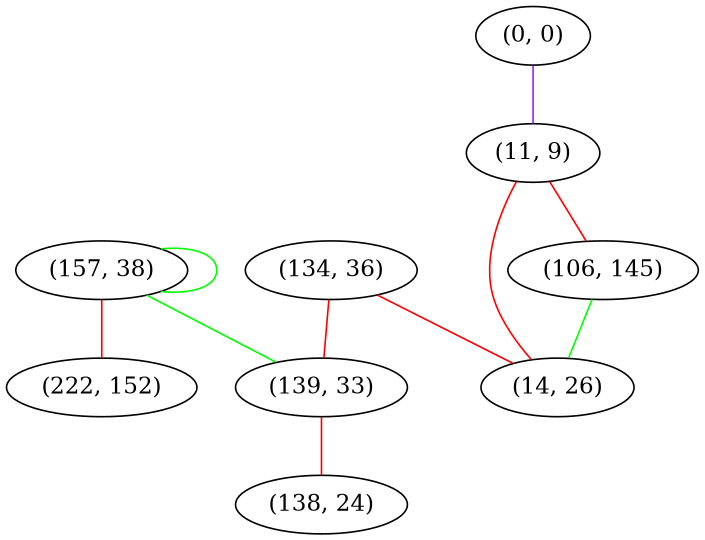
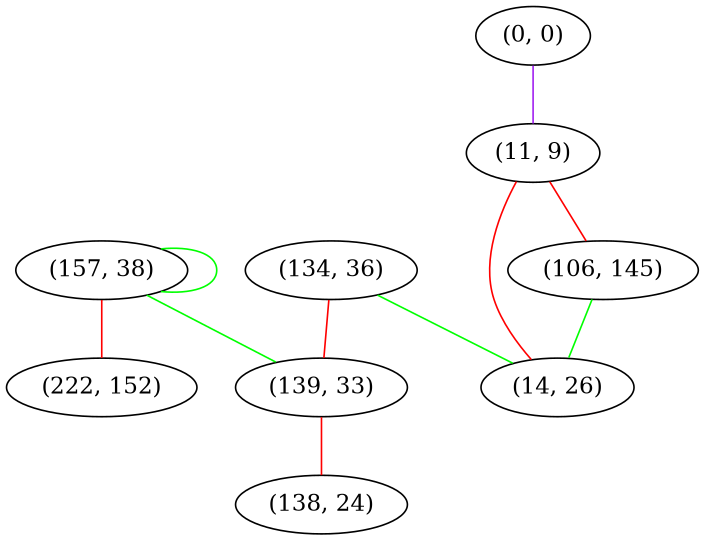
(445, 329) -> (445, 329)
